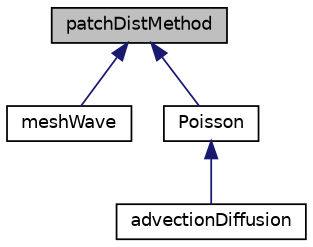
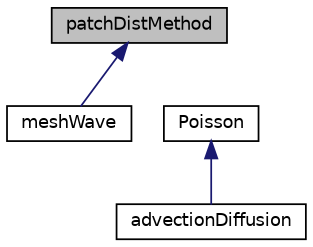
(181, 82) -> none
